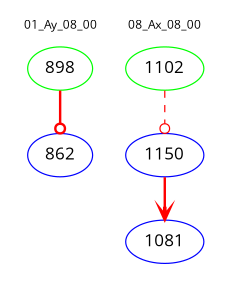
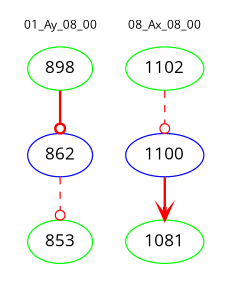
(165, 155) -> (165, 155)
none -> (60, 242)
(165, 242) -> (165, 242)
